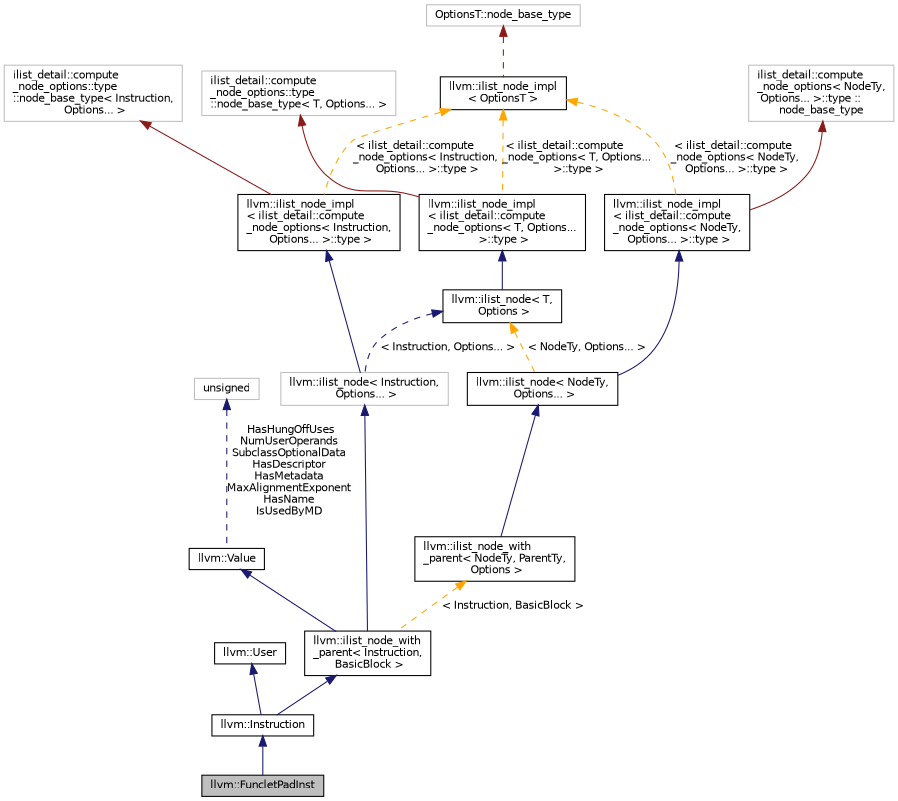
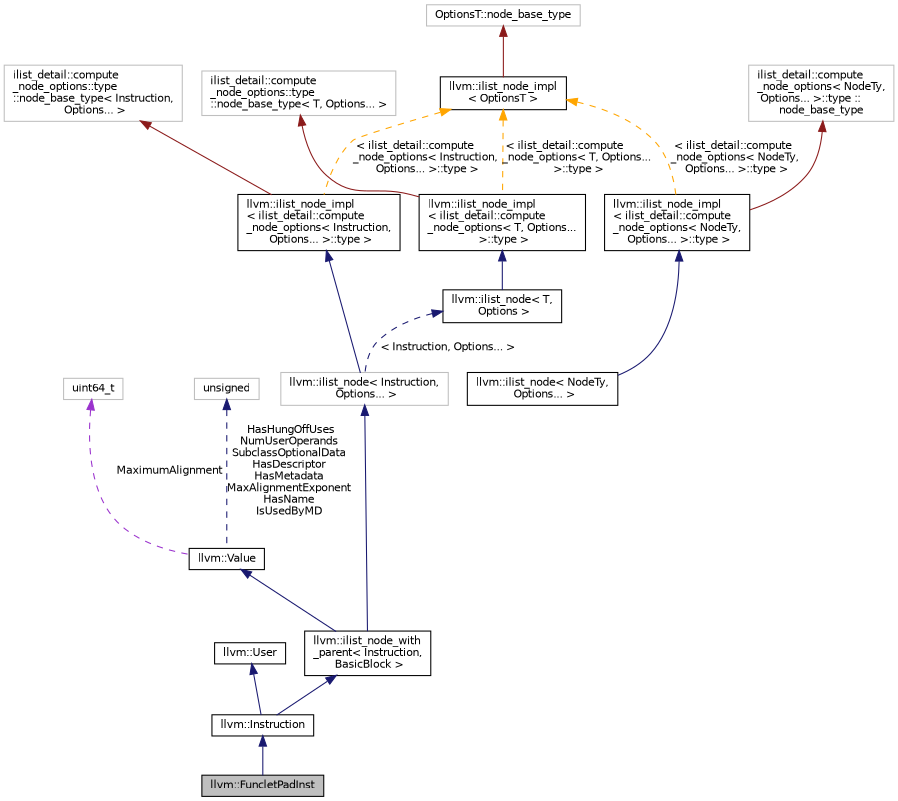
(503, 57) -> (503, 57)
(525, 352) -> none
none -> (93, 389)
(495, 559) -> none
